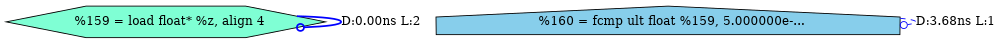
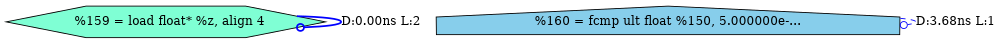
(668, 22) -> (668, 22)
